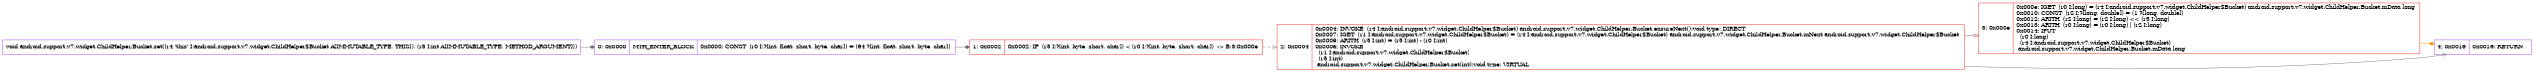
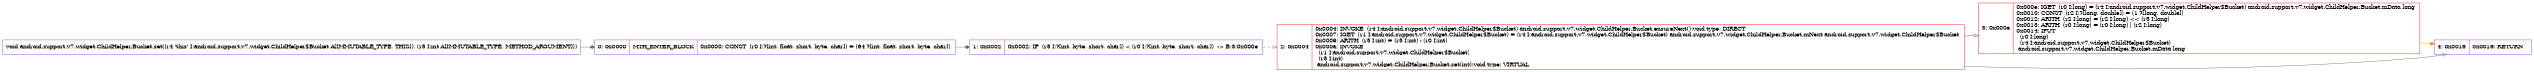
(1116, 47) -> (1116, 47)
